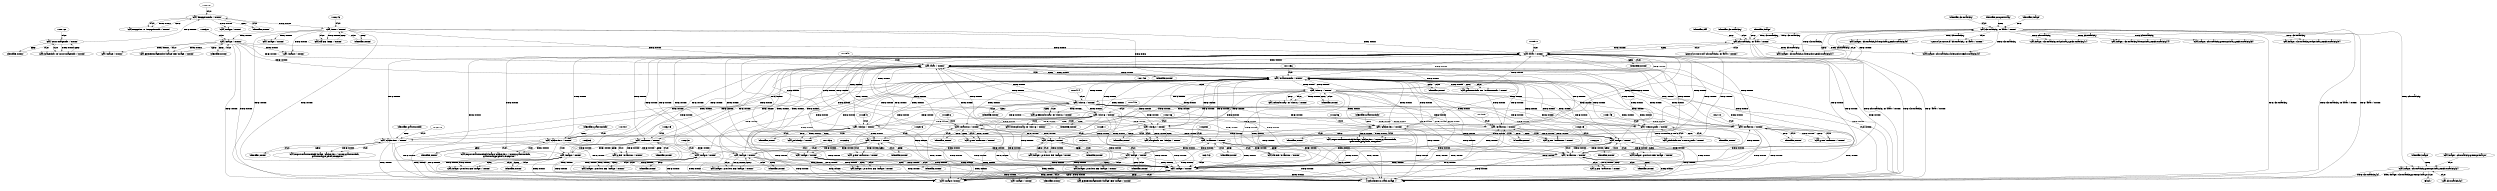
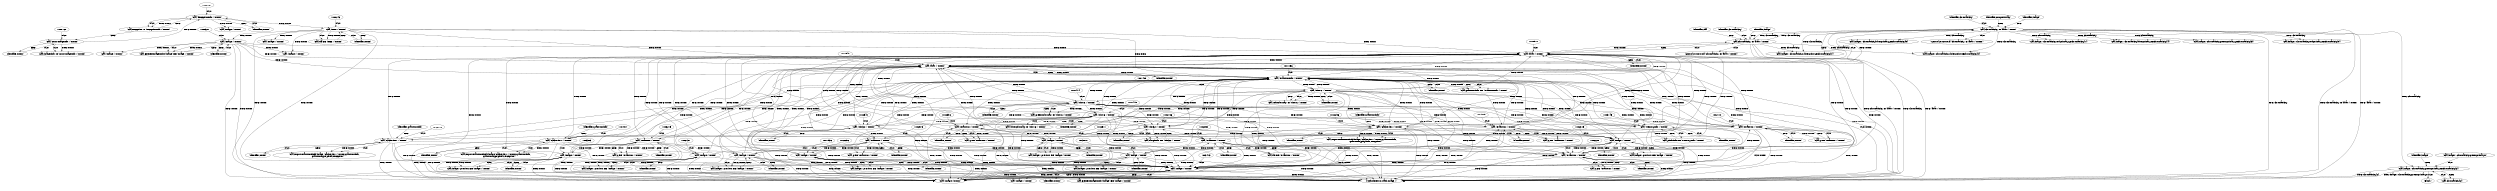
(74, 48) -> (105, 36)
(1673, 133) -> (1673, 133)
(800, 141) -> none
(1760, 155) -> (1760, 155)
none -> (2446, 173)
